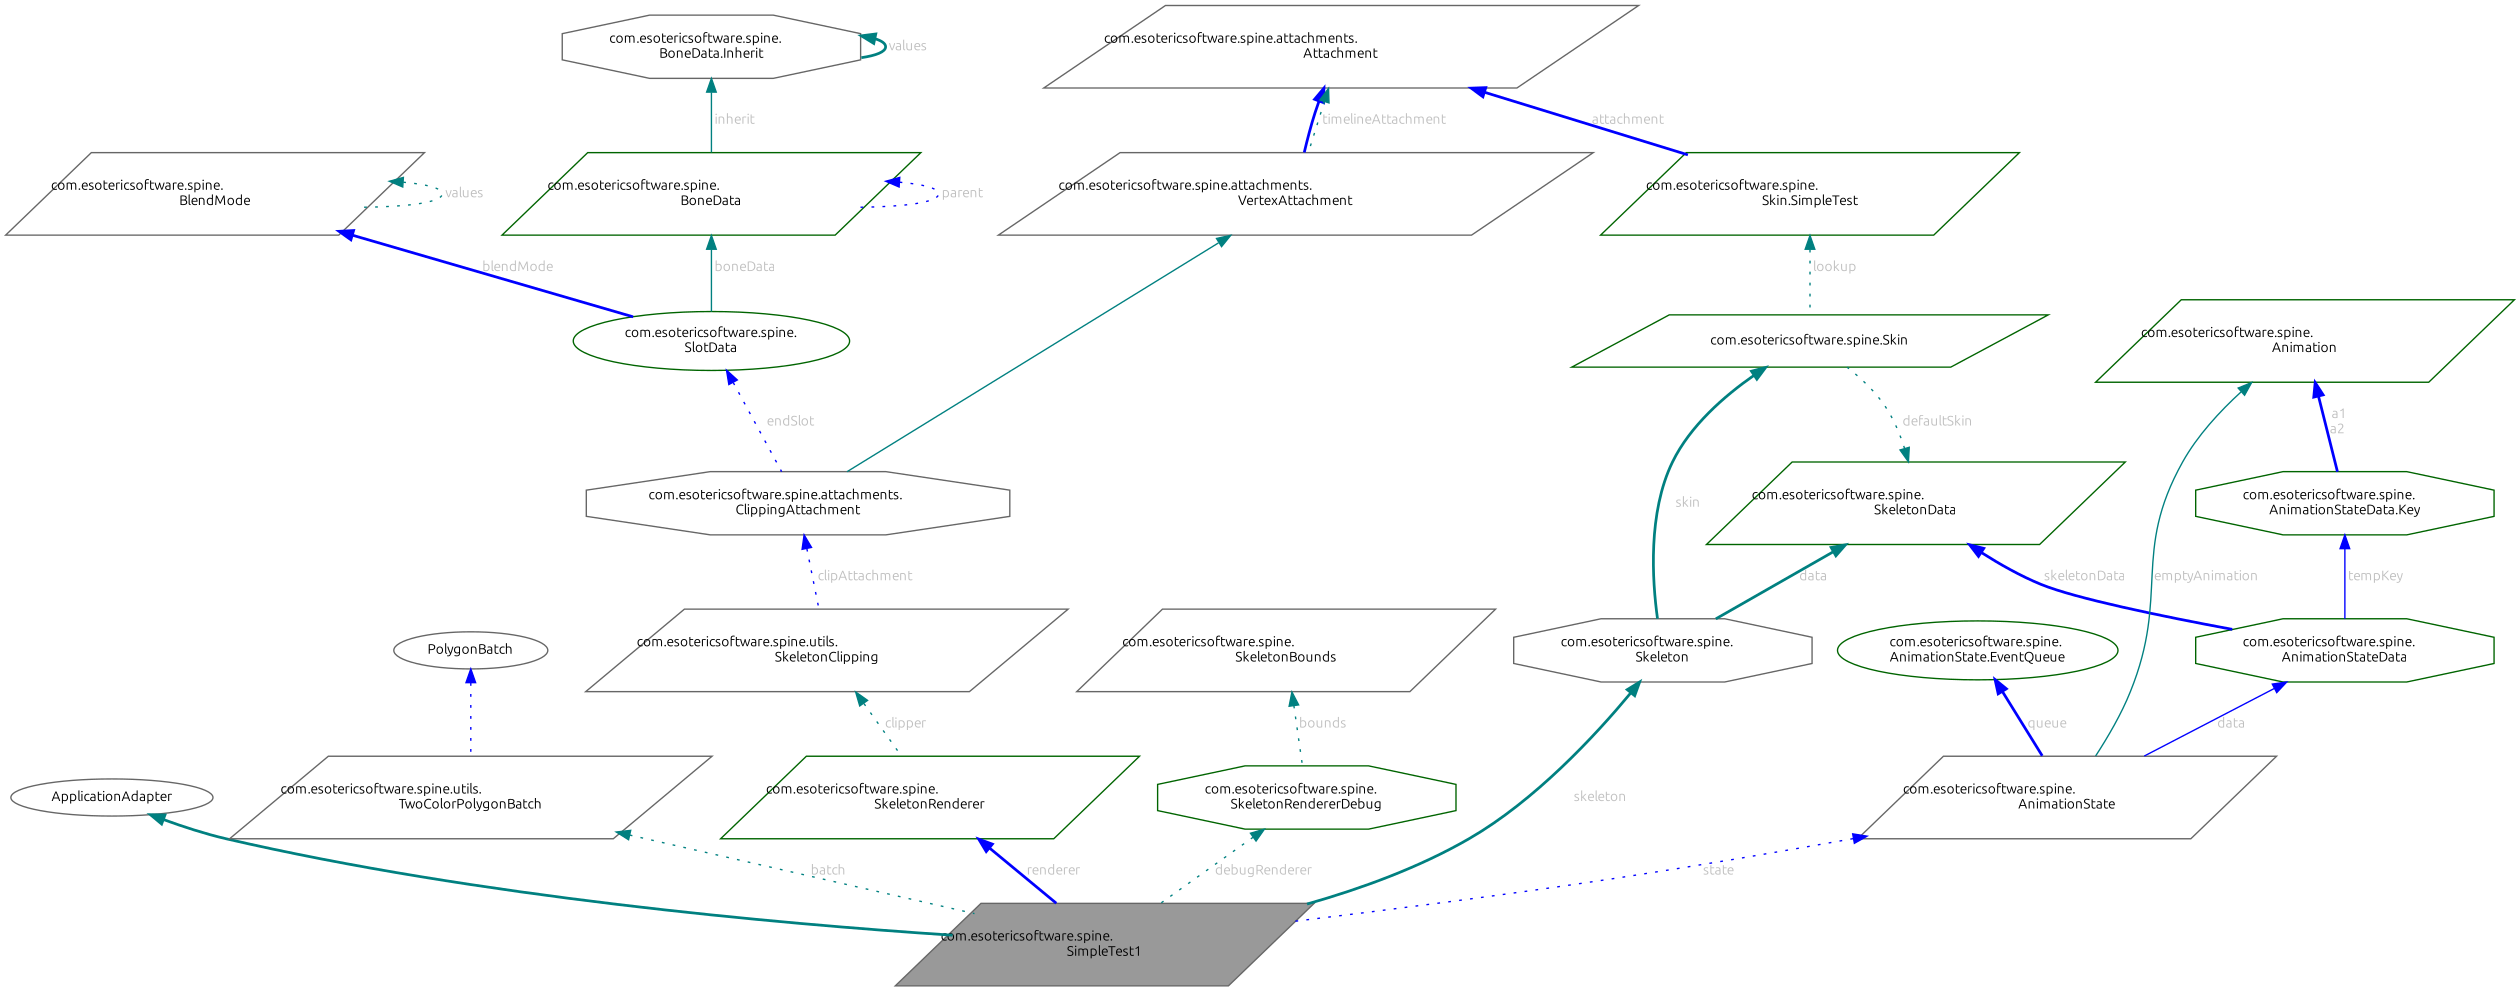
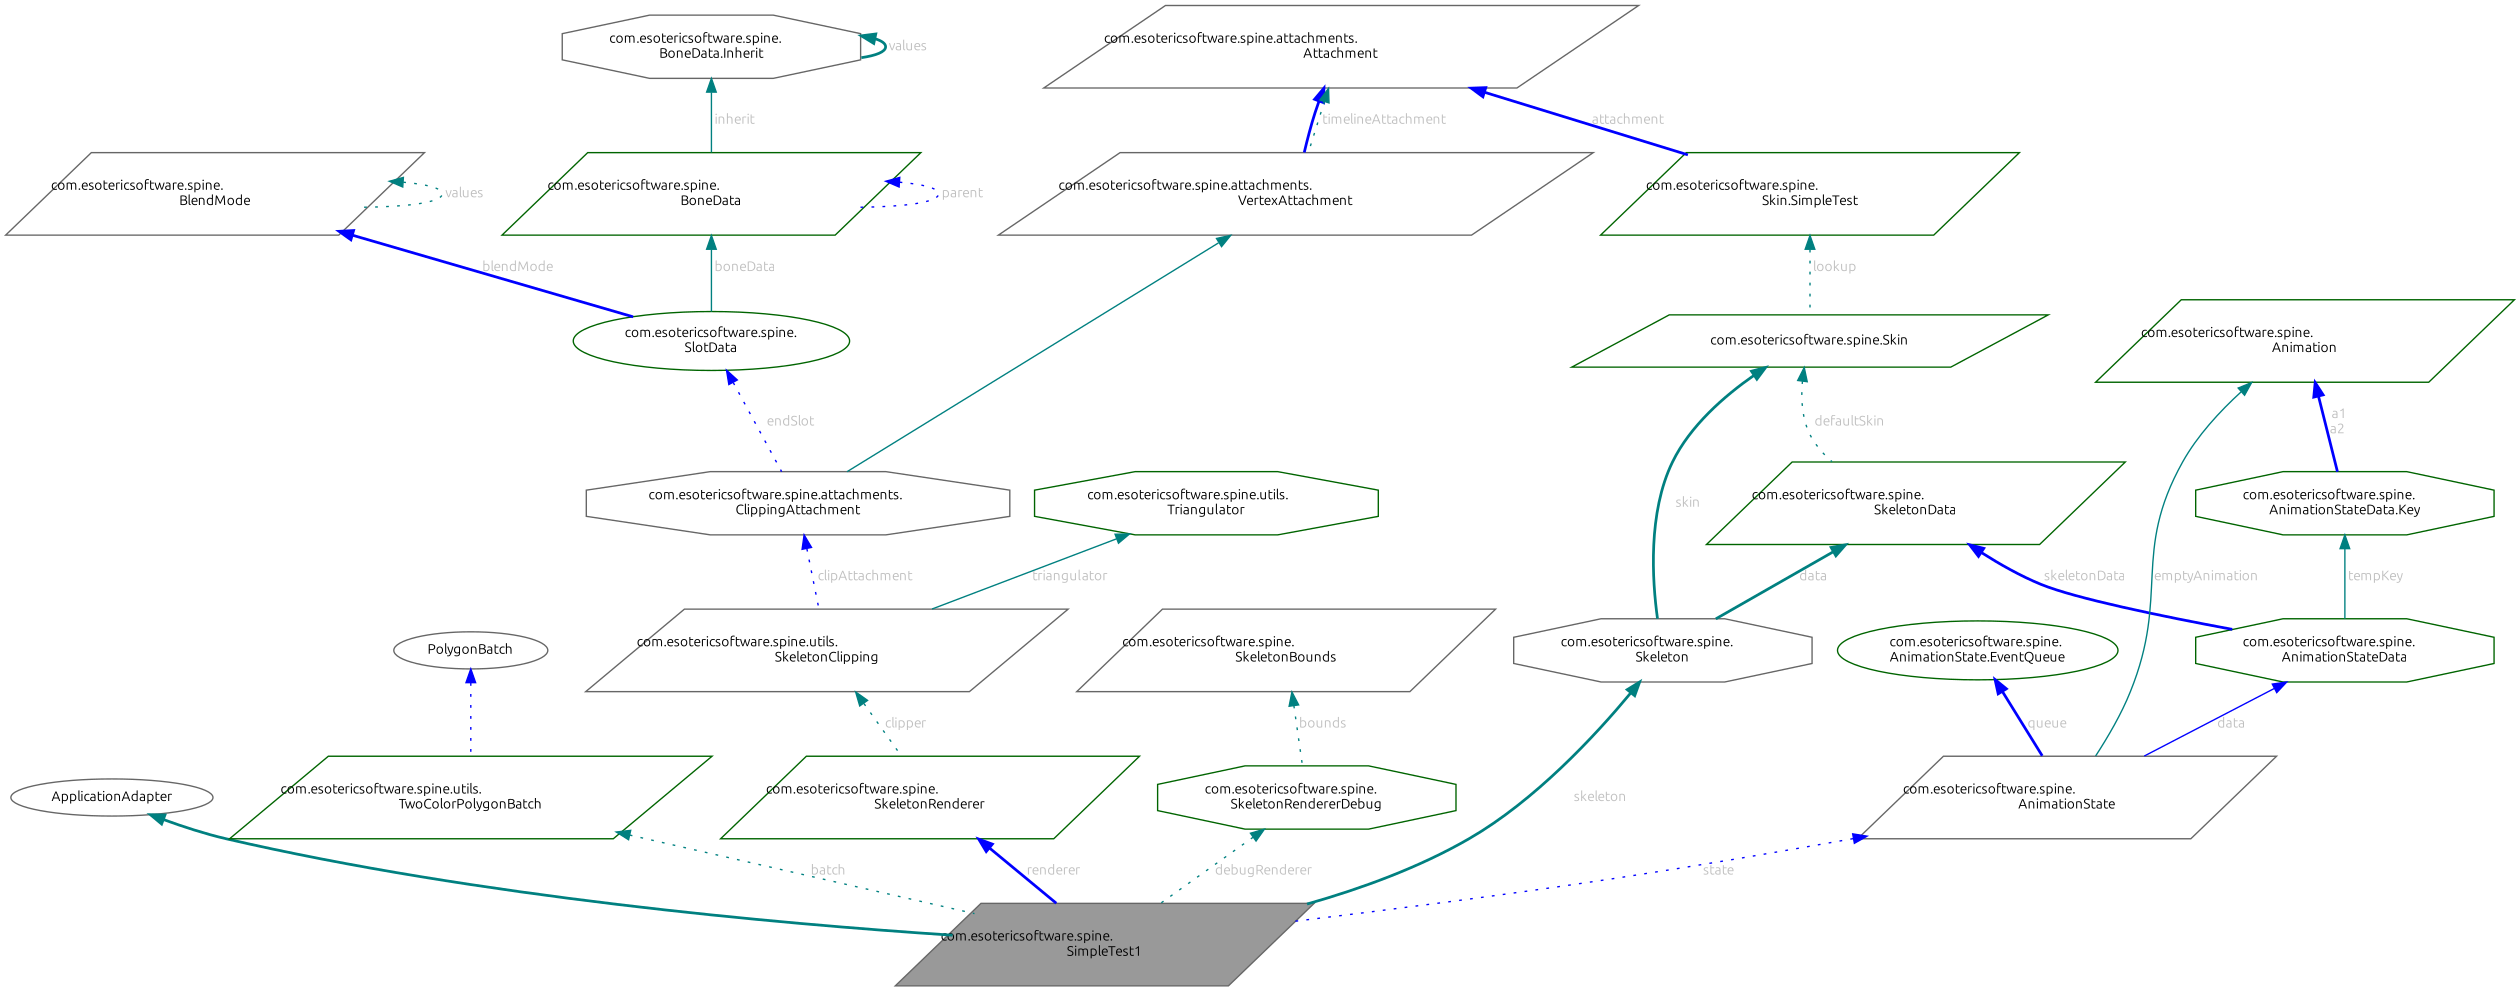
(1883, 403) -> (1806, 426)
none -> (1206, 503)
(2345, 584) -> (2345, 584)
(471, 798) -> (471, 798)
